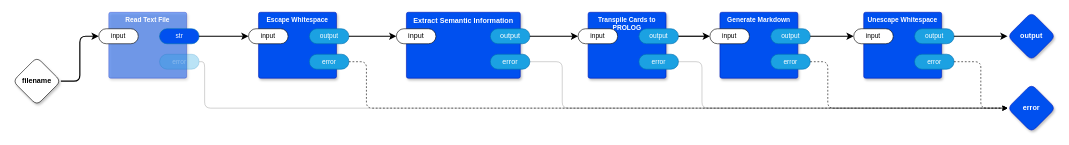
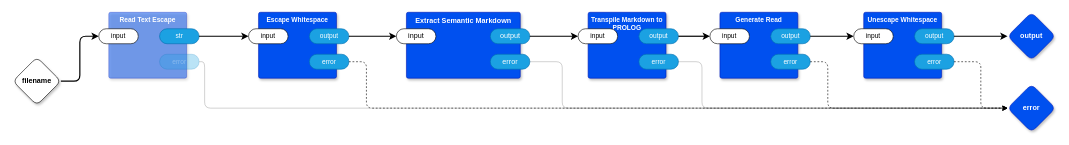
(147, 20) -> (147, 20)
(759, 20) -> (759, 20)
(464, 21) -> (464, 21)
(627, 24) -> (627, 24)
(179, 36) -> (179, 36)
